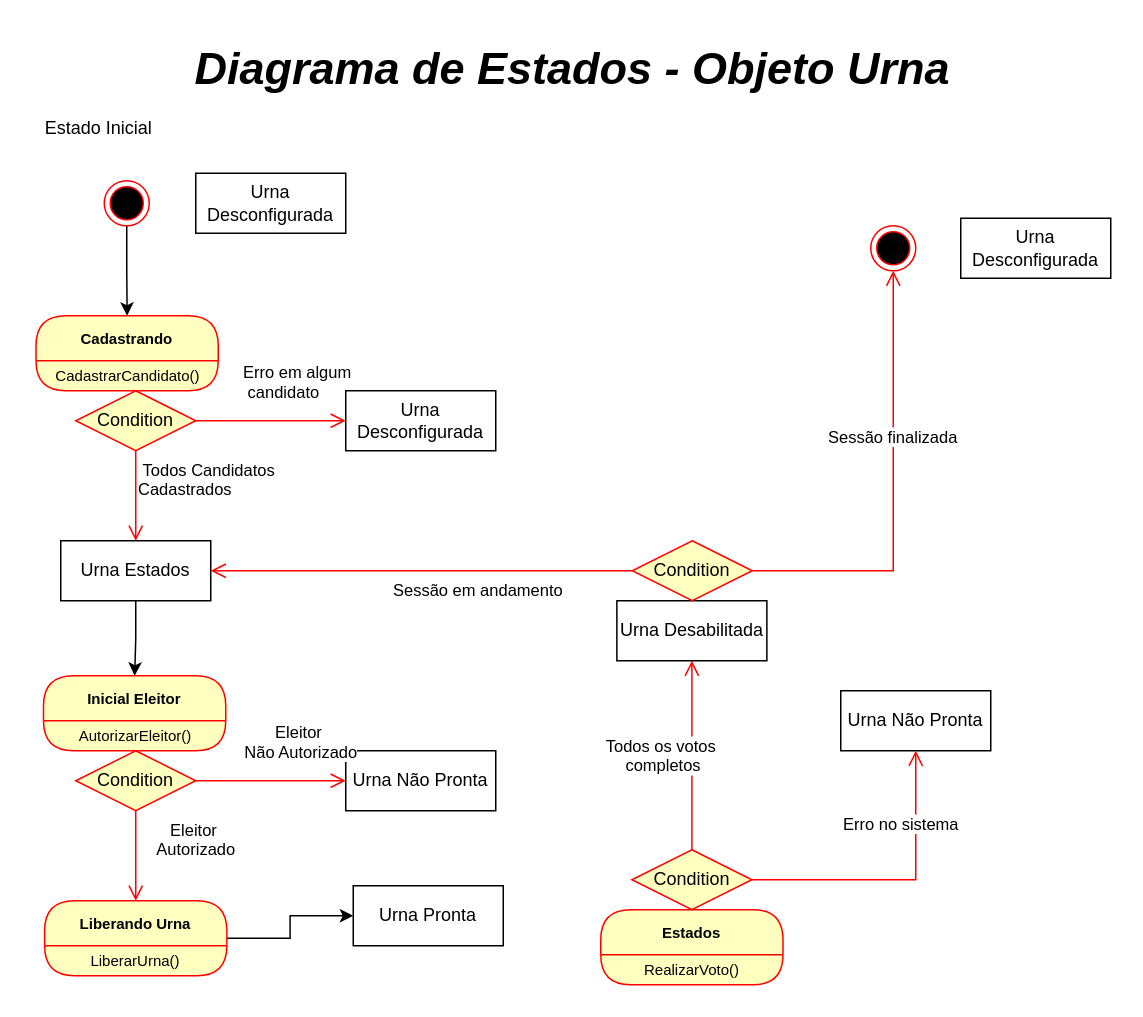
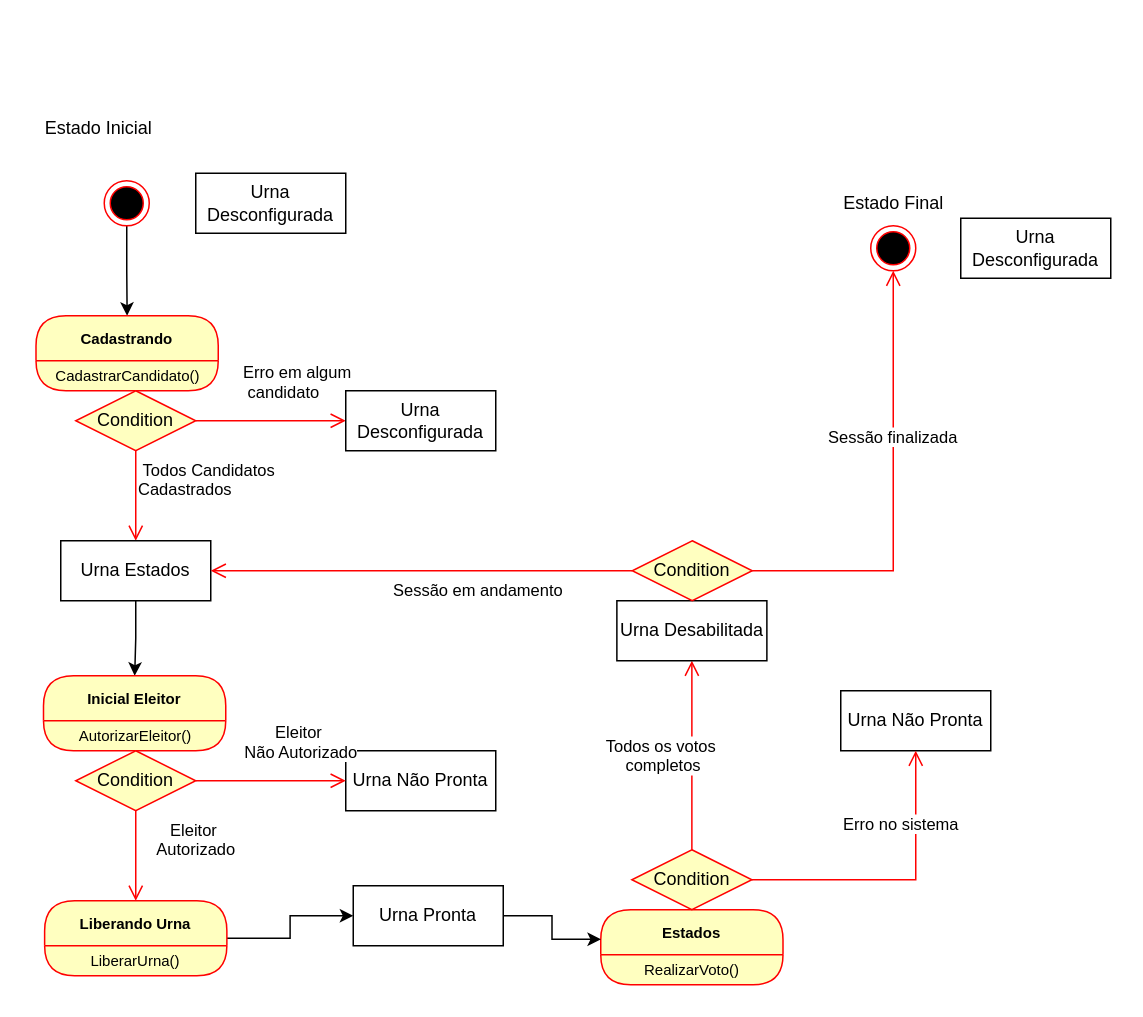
(578, 68) -> none
none -> (893, 203)
none -> (552, 923)
